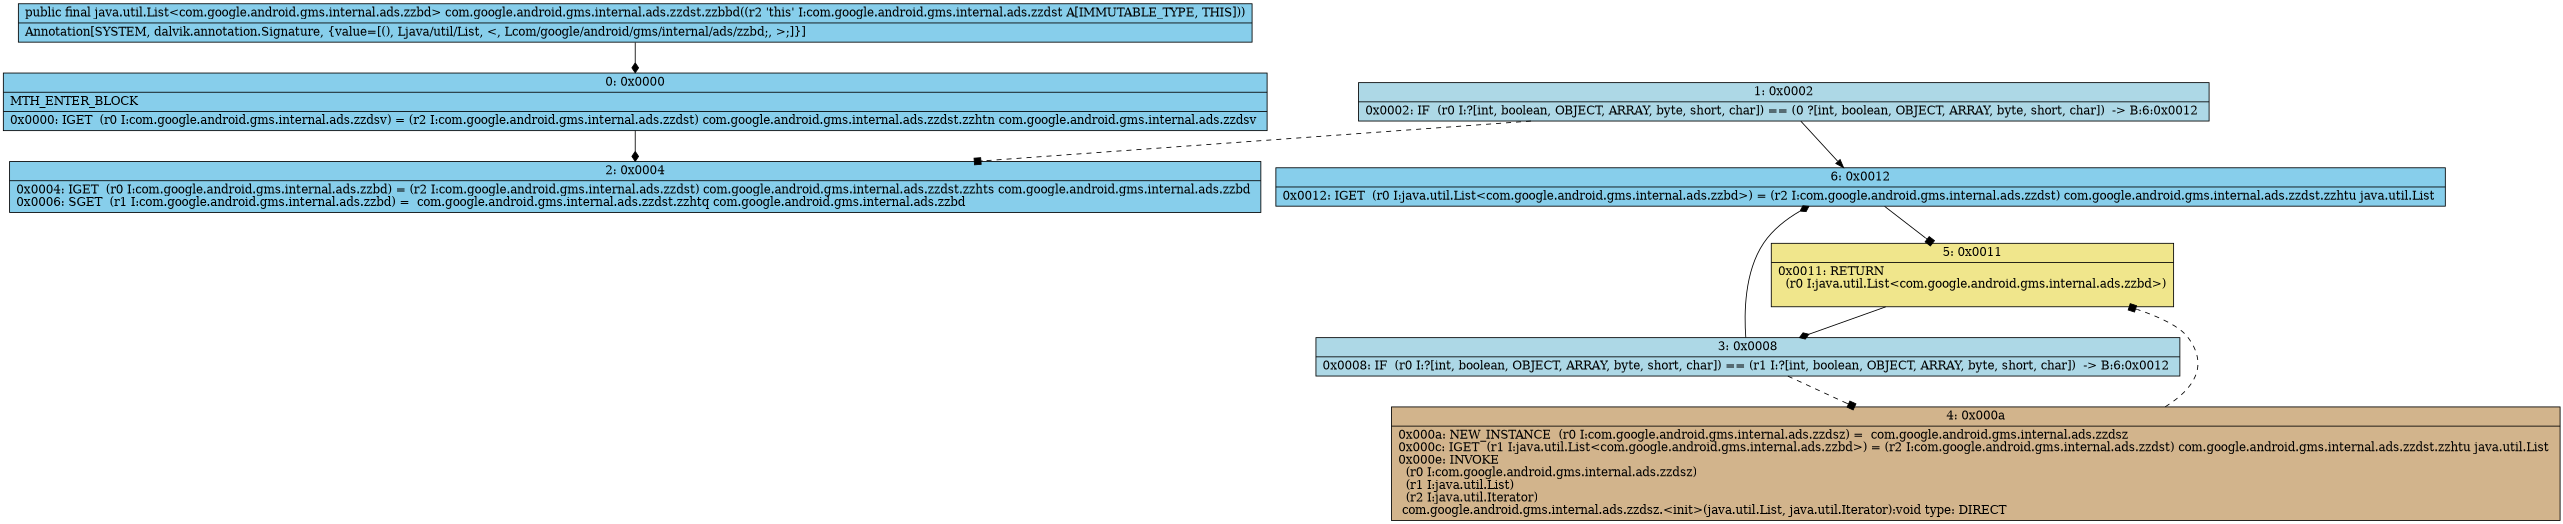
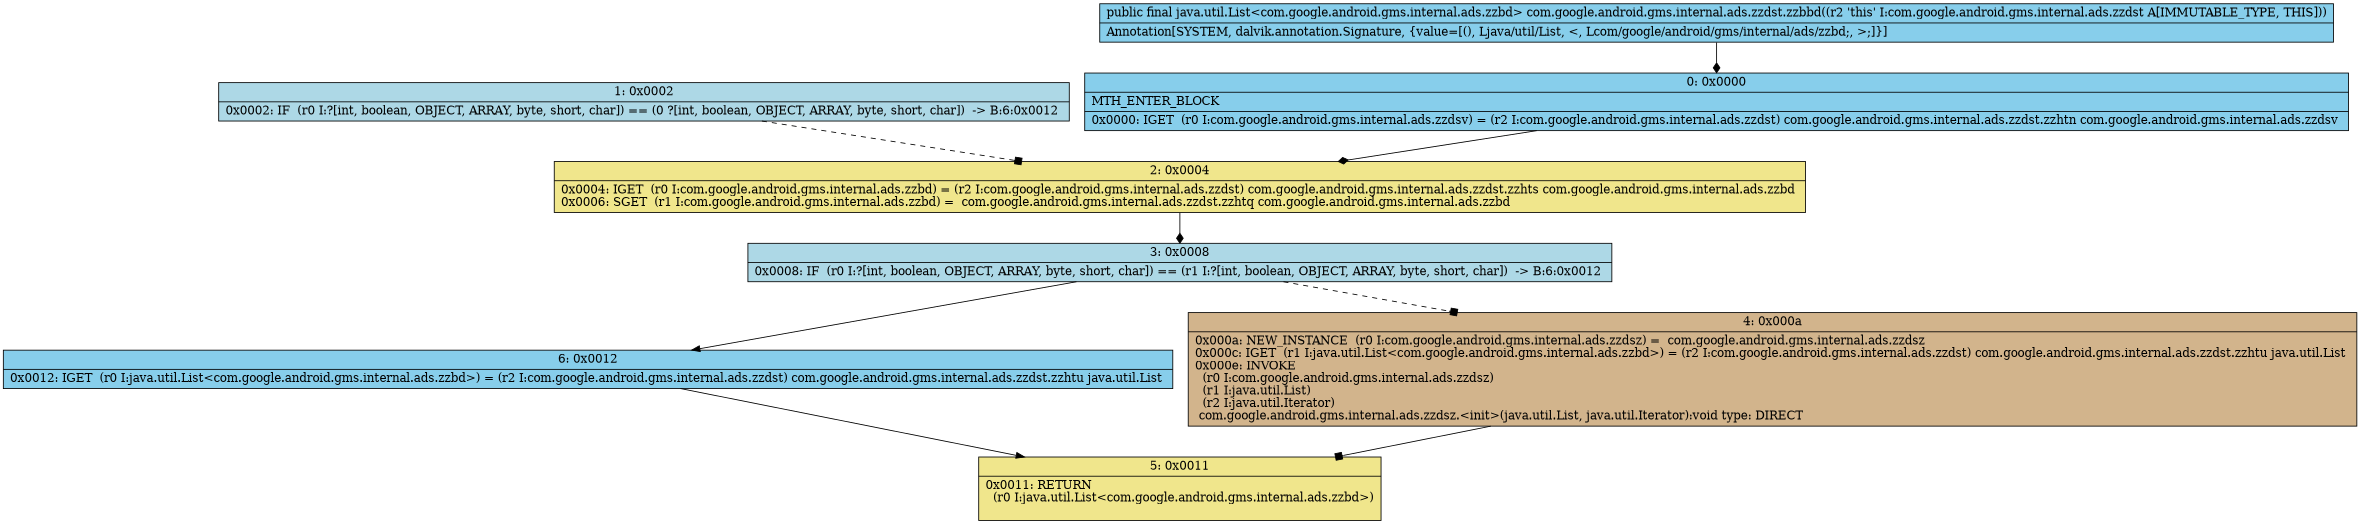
(1819, 141) -> none
(635, 187) -> (1180, 187)
(1905, 222) -> (848, 422)
(1753, 265) -> (888, 315)
(1847, 321) -> (1180, 223)
(2195, 349) -> (1417, 441)
